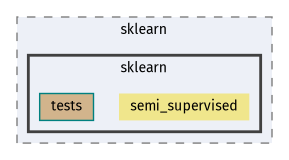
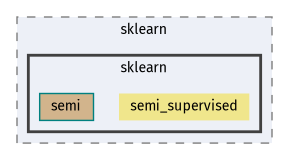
(67, 107) -> (67, 107)
